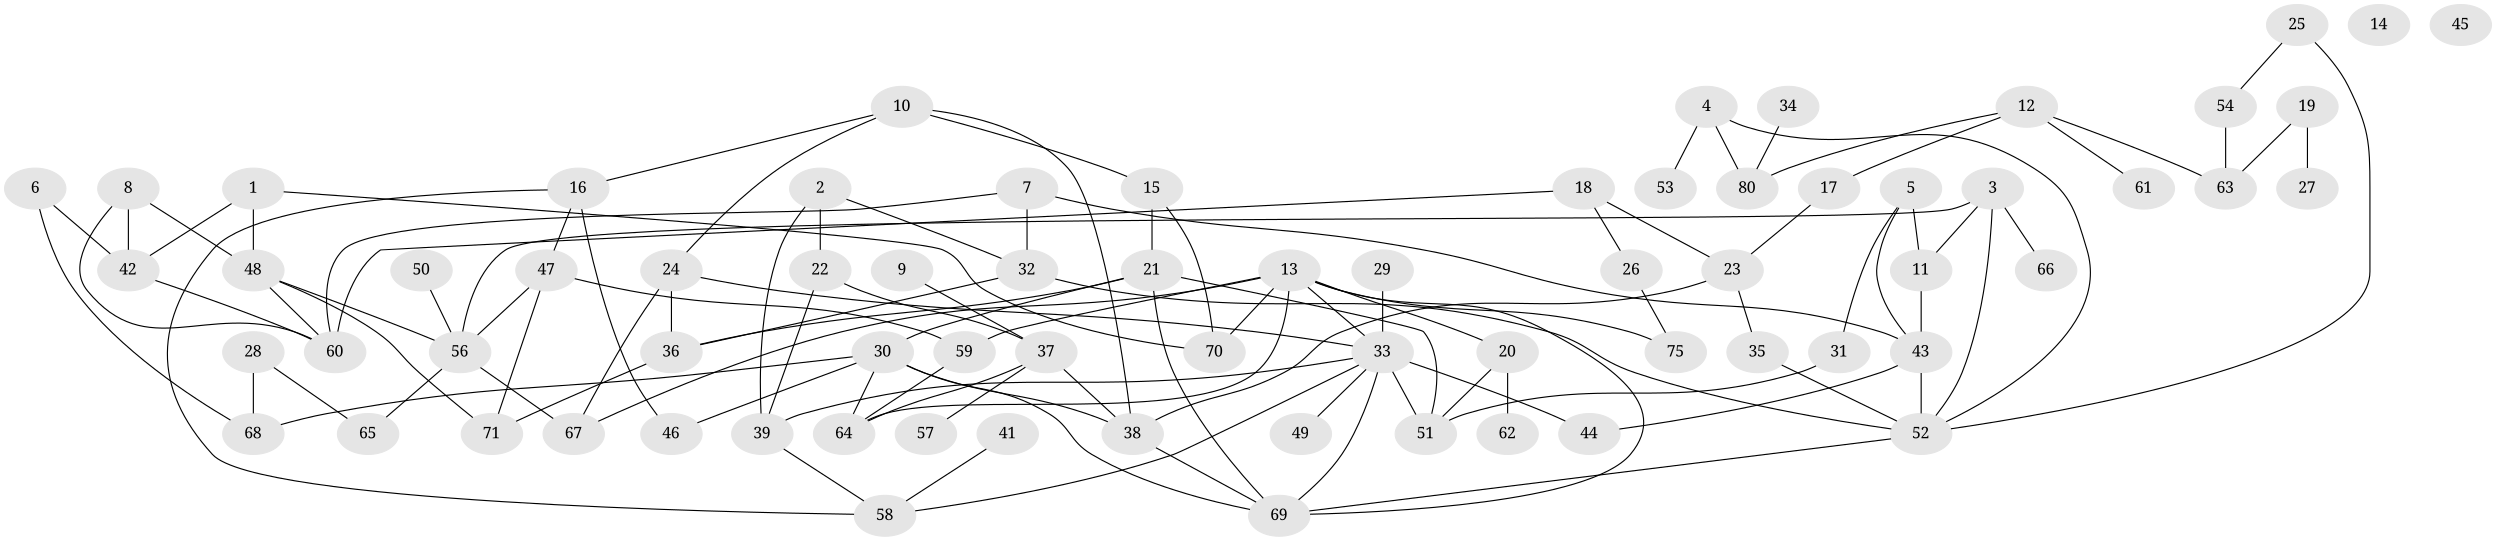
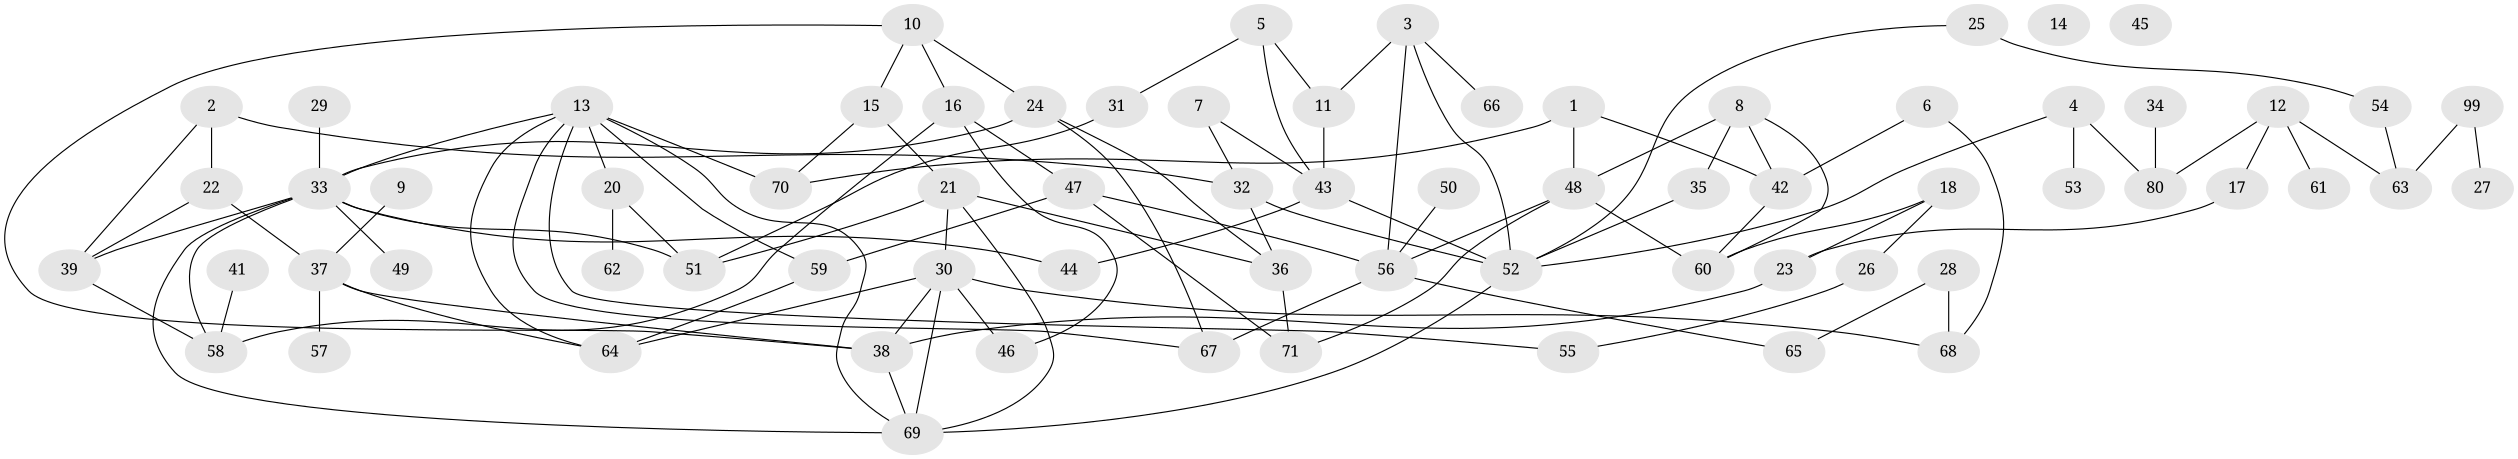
(2307, 107) -> (2472, 107)
(682, 214) -> none
(1746, 314) -> (1719, 148)
(1676, 352) -> (1568, 352)
